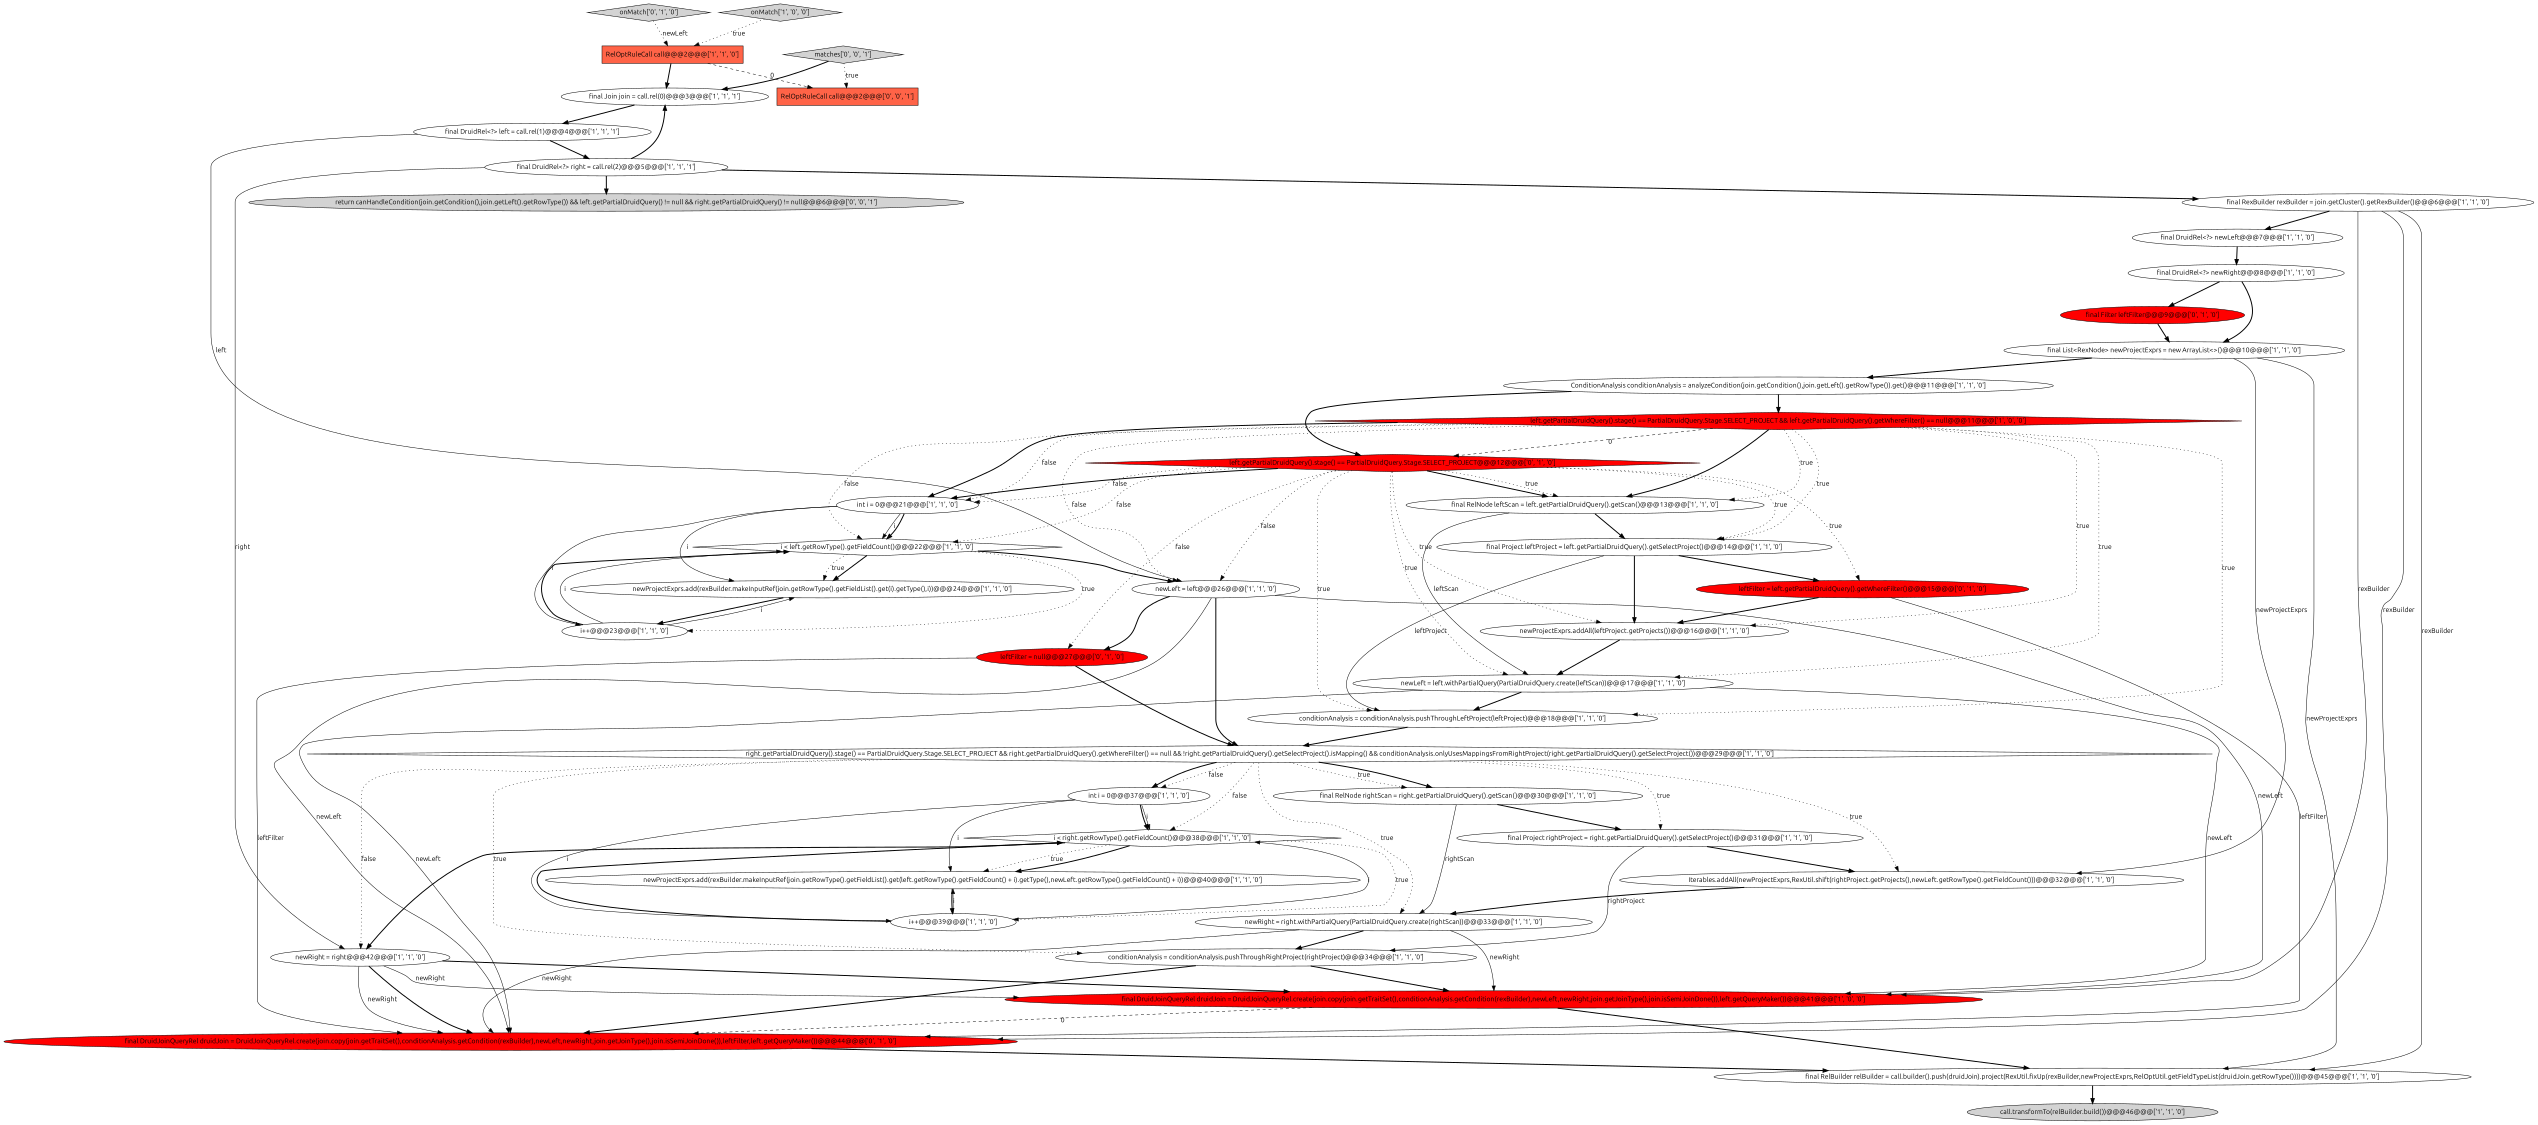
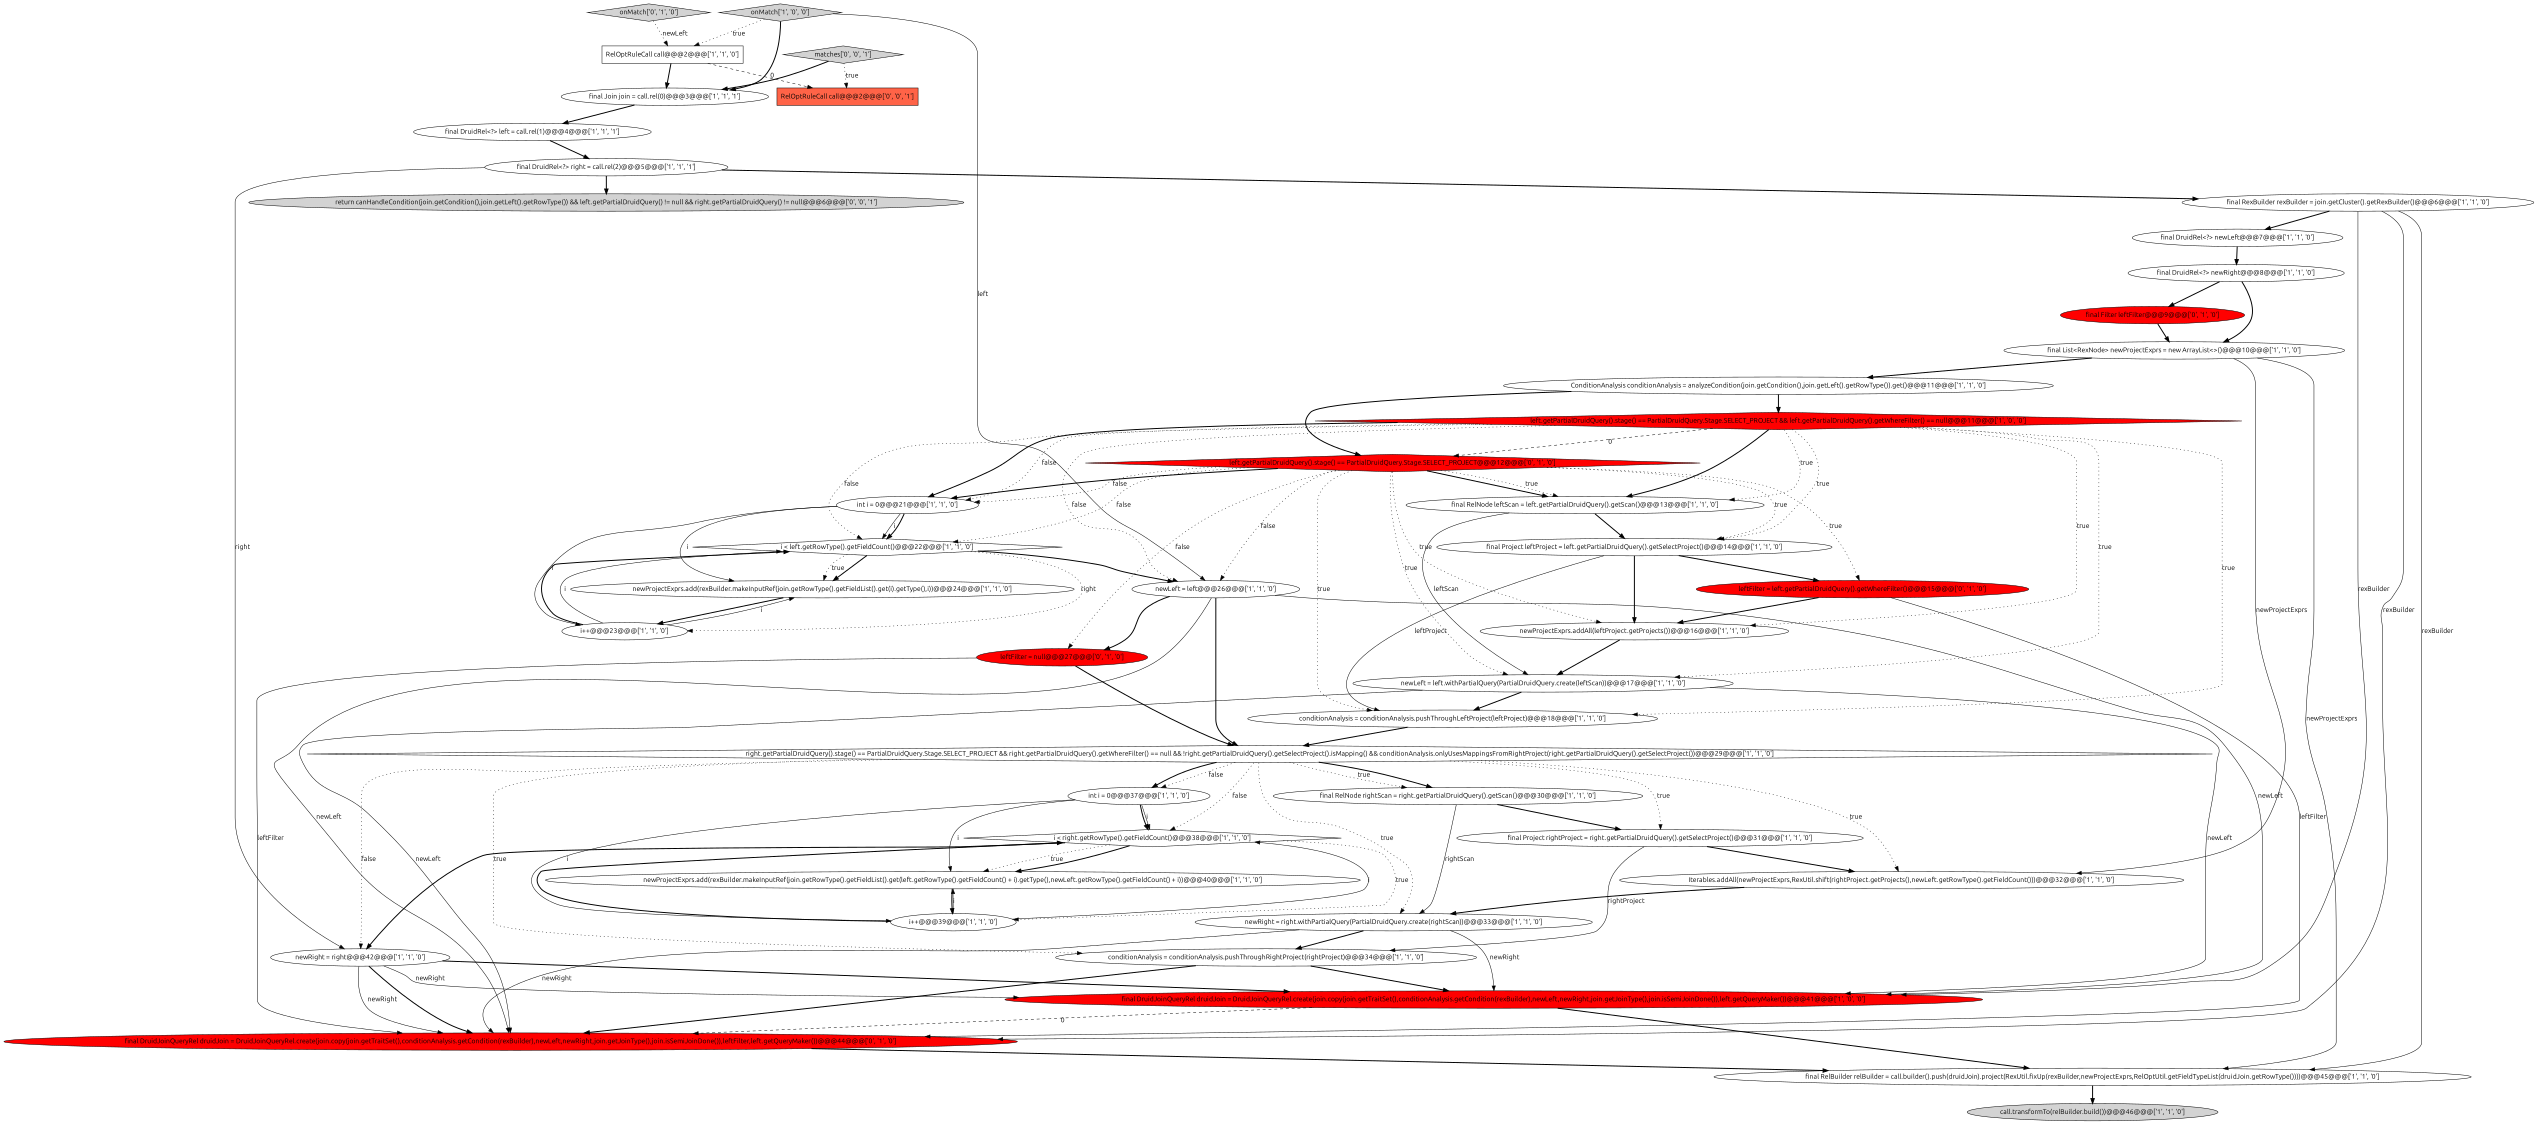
(673, 55) -> (673, 55)
(656, 140) -> (772, 66)
(491, 456) -> (978, 300)
(1088, 589) -> (1088, 589)
